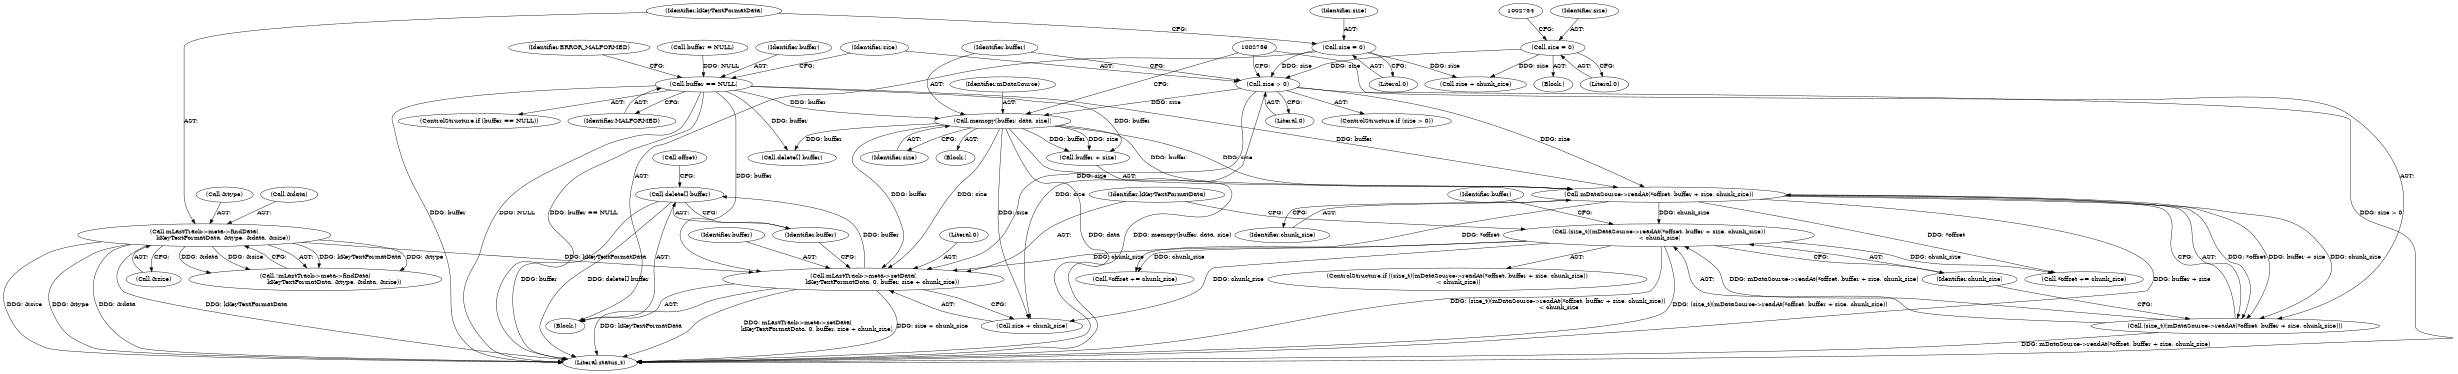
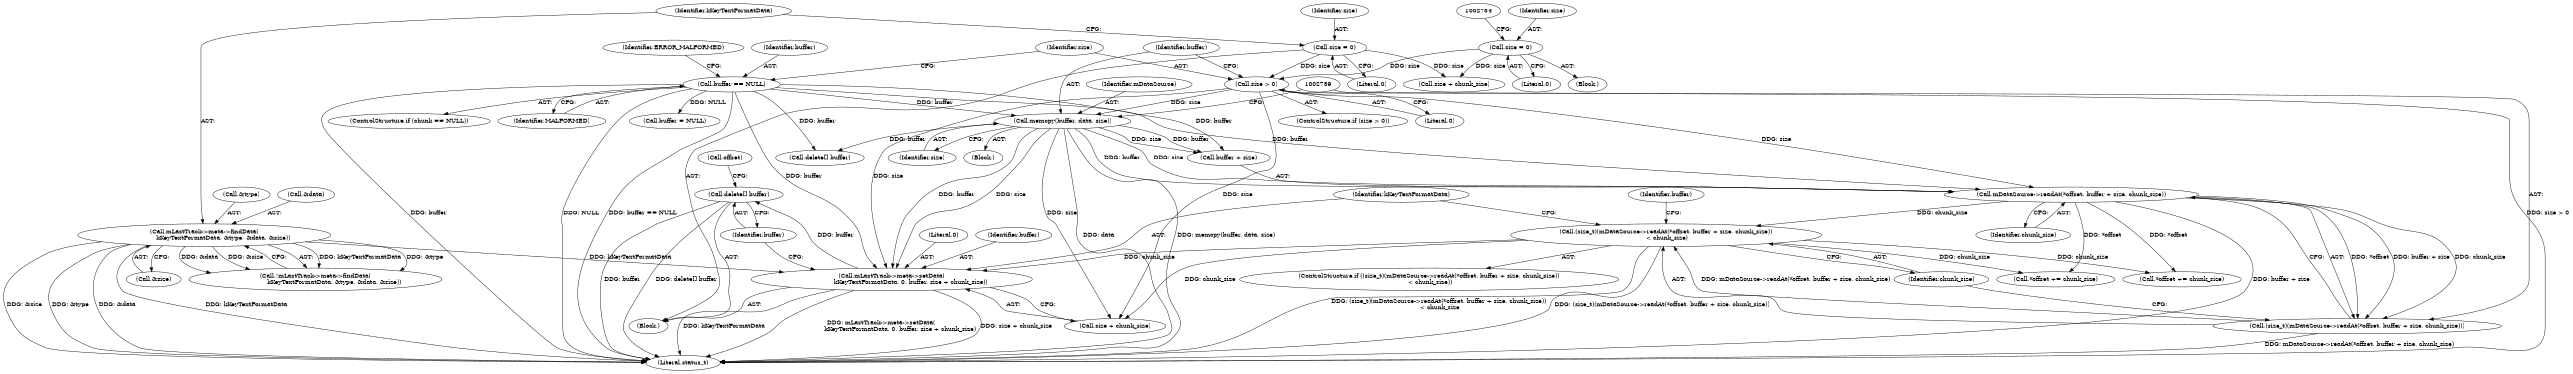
(703, 64) -> (692, 98)
(1254, 65) -> none
(479, 121) -> (409, 121)
